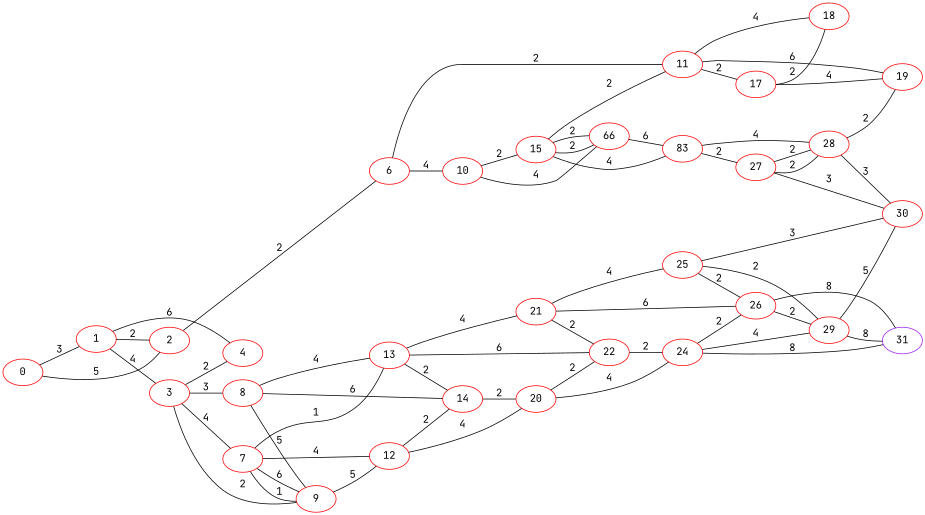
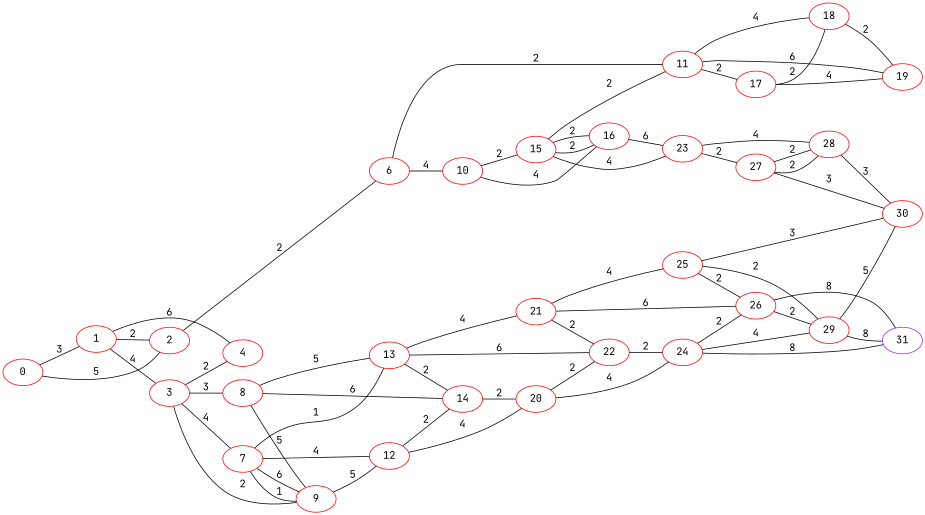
(875, 118) -> (871, 42)
(609, 136) -> (609, 136)
(683, 149) -> (683, 149)
(316, 359) -> (316, 359)
